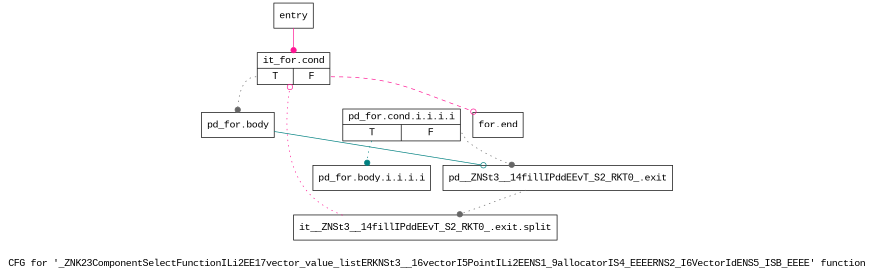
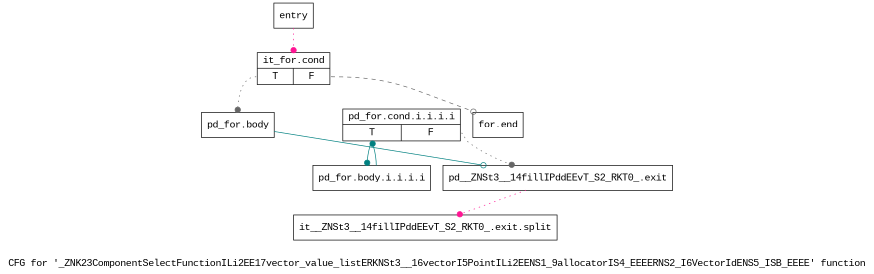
(294, 38) -> (294, 38)
(403, 86) -> (403, 86)
(369, 151) -> (369, 151)
none -> (376, 156)
(293, 164) -> none
(494, 202) -> (494, 202)
